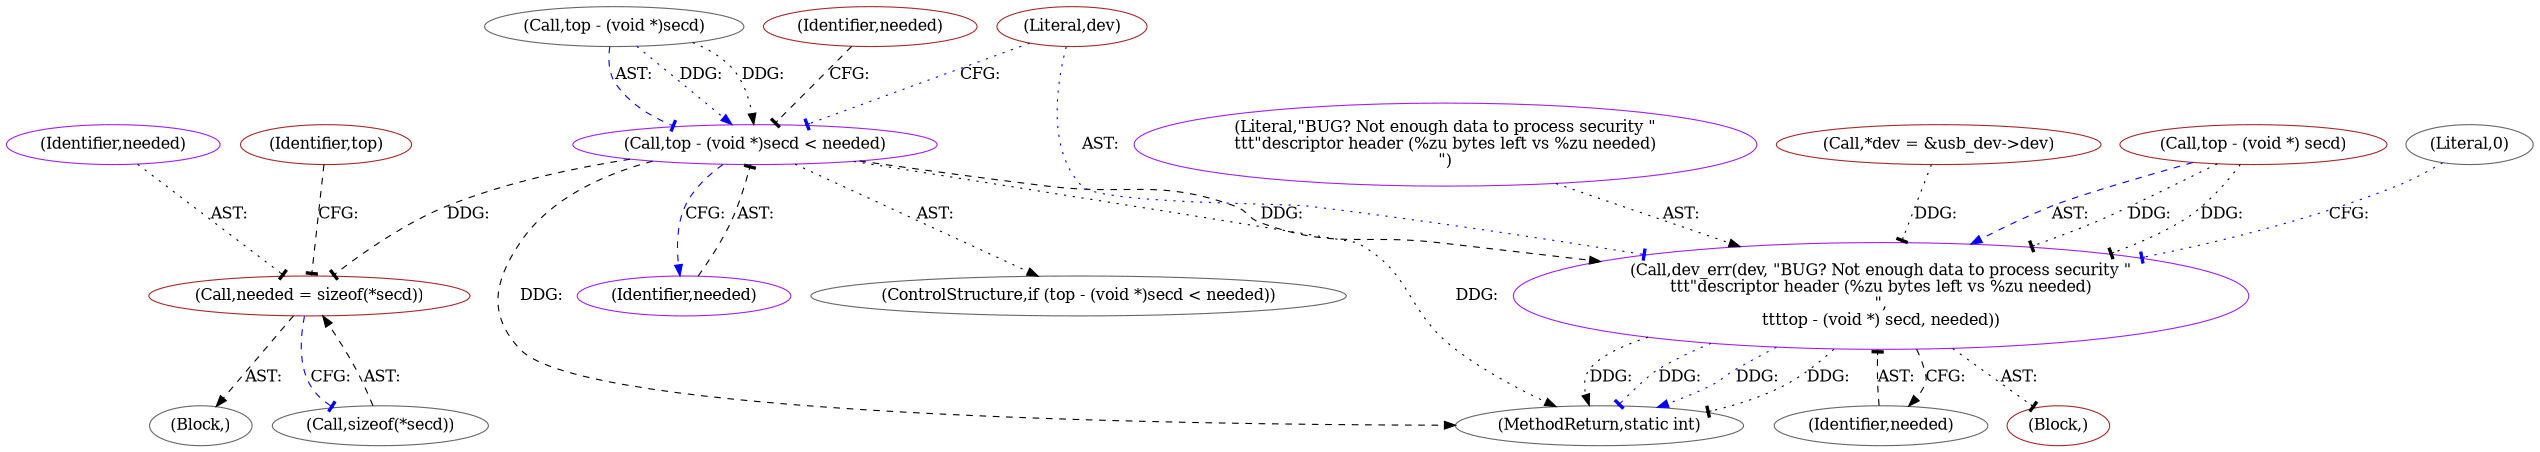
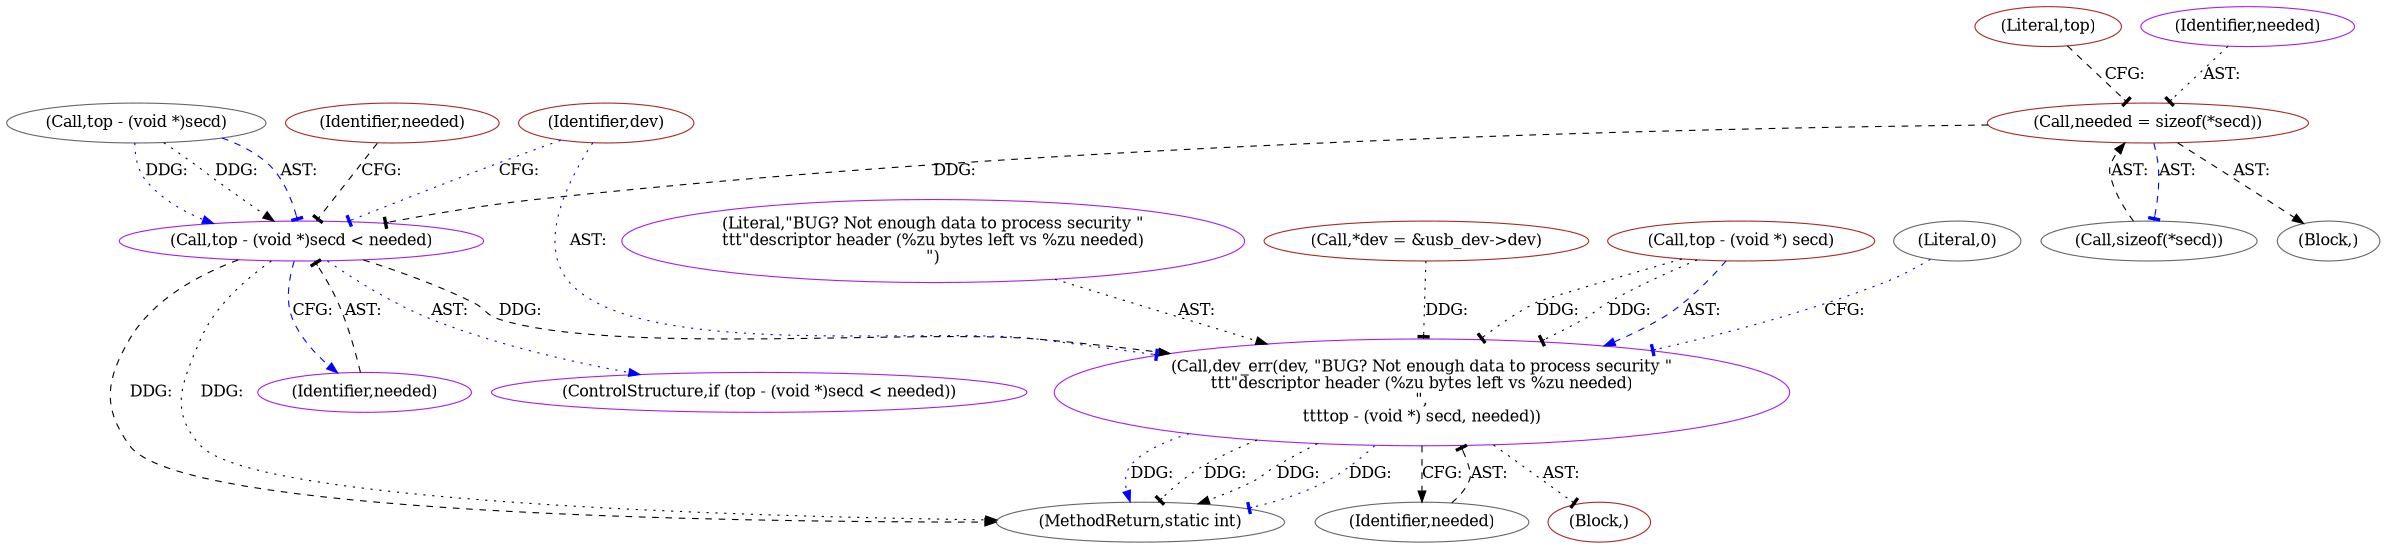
(1072, 27) -> (606, 123)
(326, 145) -> (2048, 27)
(475, 196) -> (1187, 150)
(911, 218) -> (472, 334)
(1079, 296) -> (759, 392)
(333, 378) -> (2180, 171)
